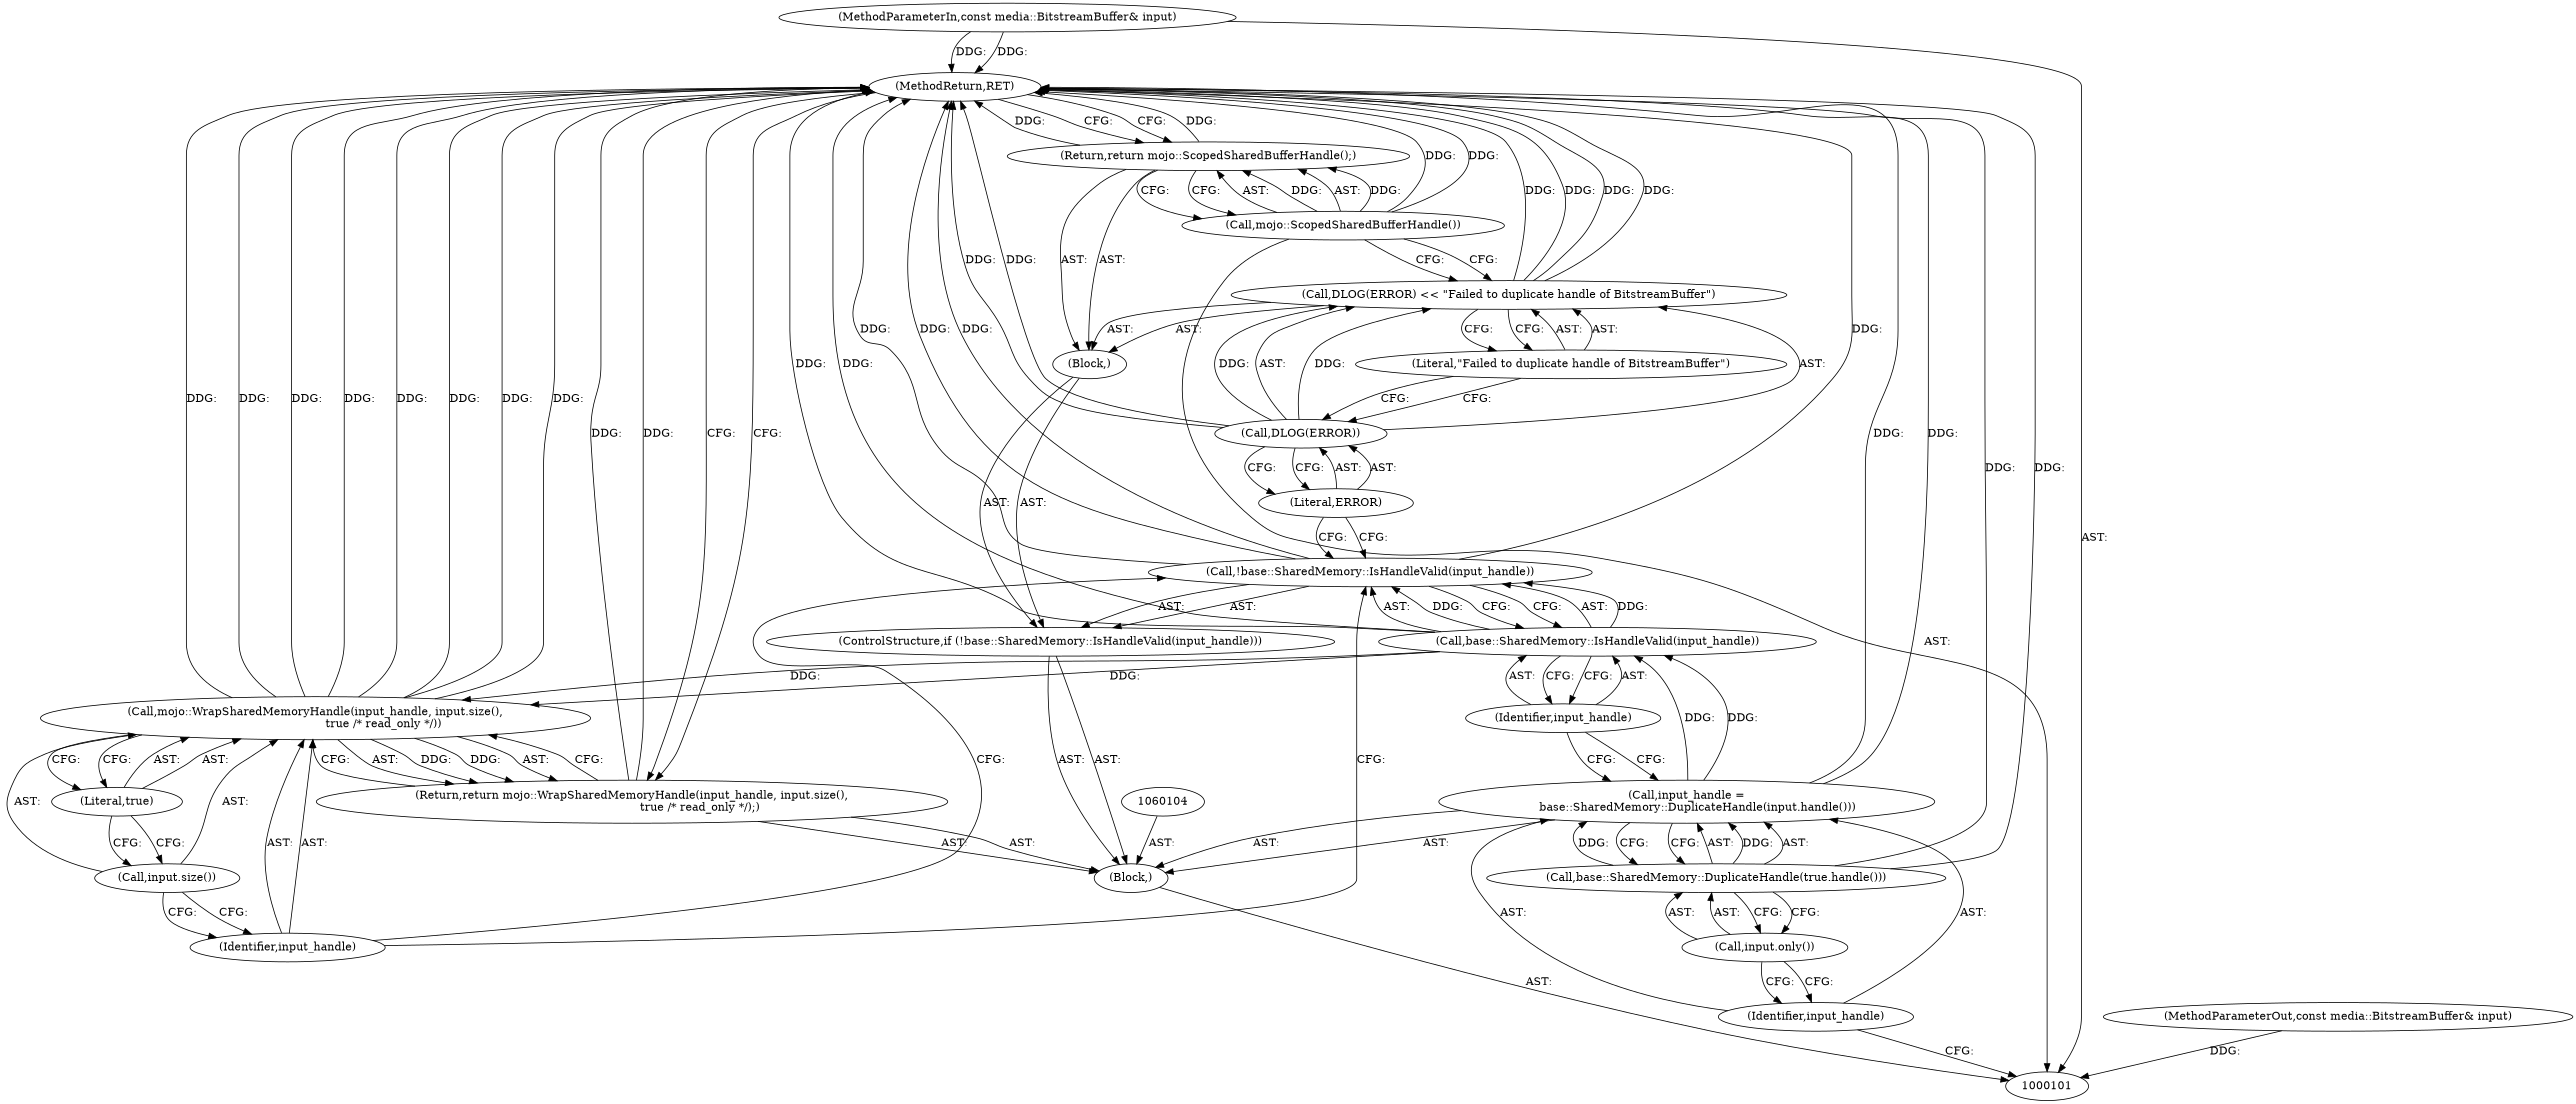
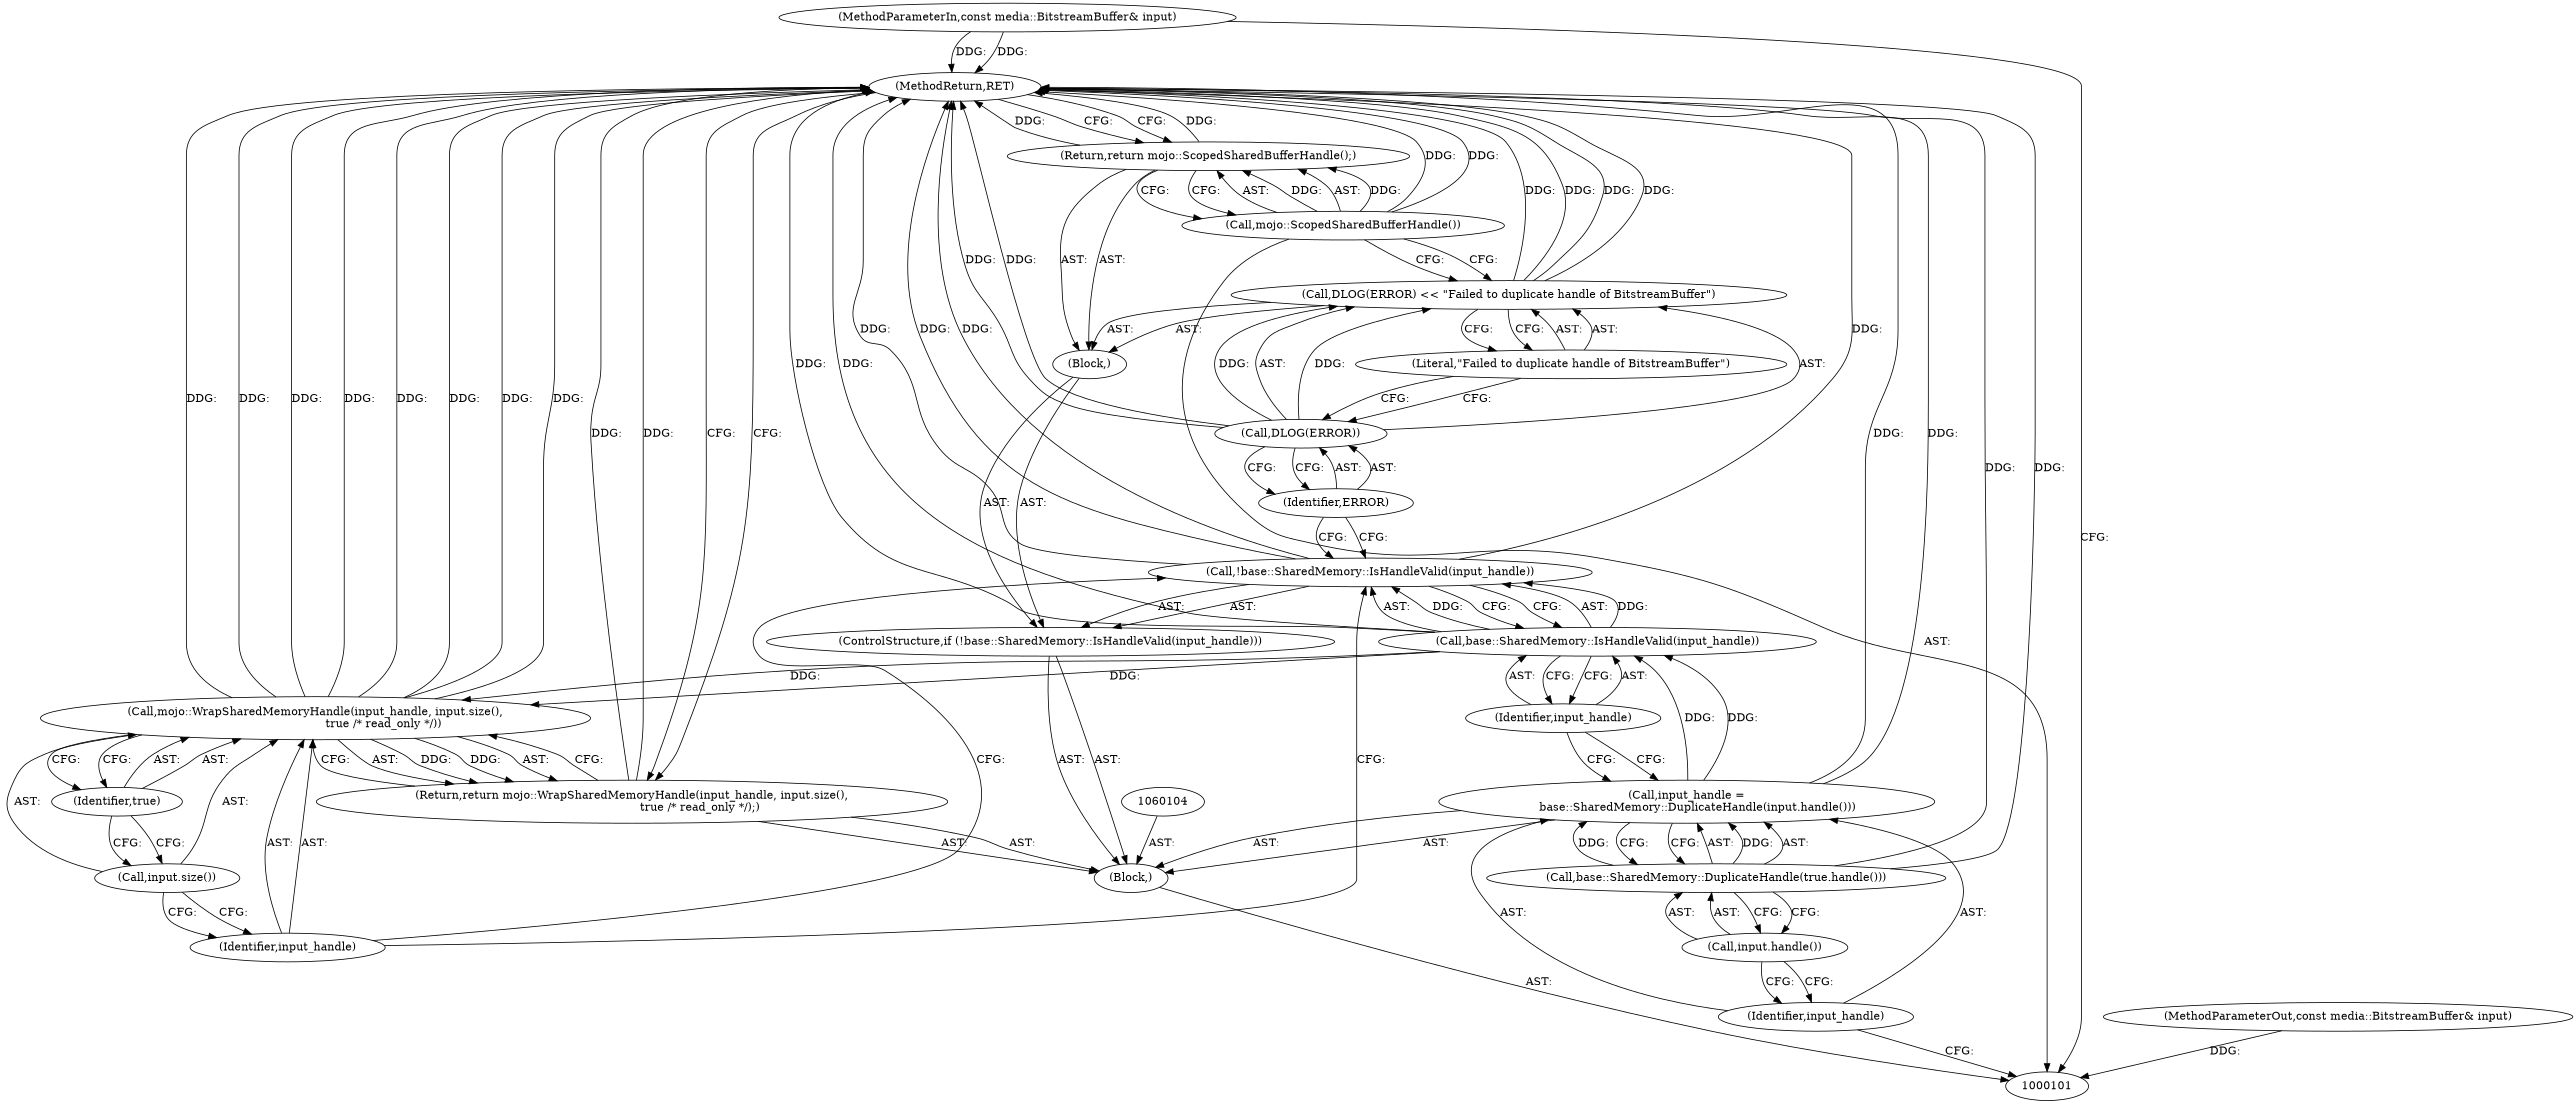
(1336, 503) -> (1336, 503)
(2097, 538) -> (2097, 538)
(117, 802) -> (117, 802)
(1765, 947) -> (1765, 947)
